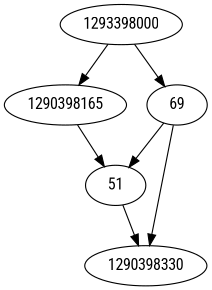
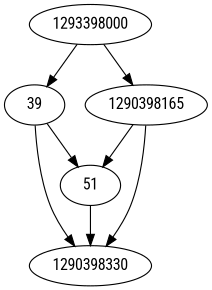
(177, 105) -> (35, 105)
none -> (137, 184)
